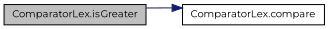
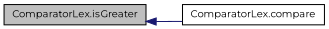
(159, 8) -> (169, 22)
